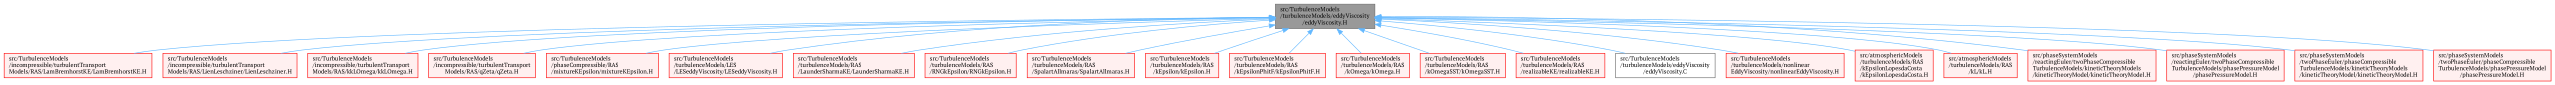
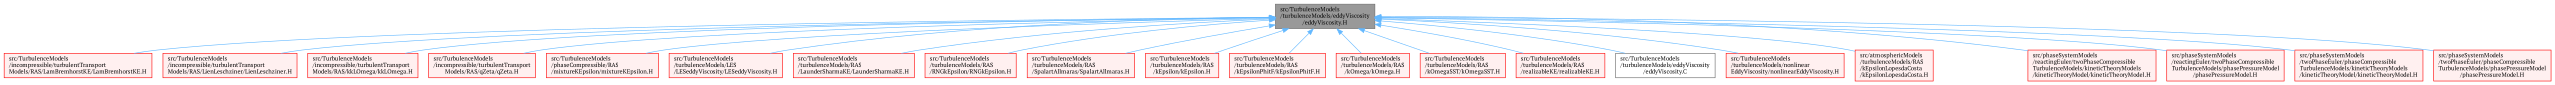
(1981, 66) -> none
